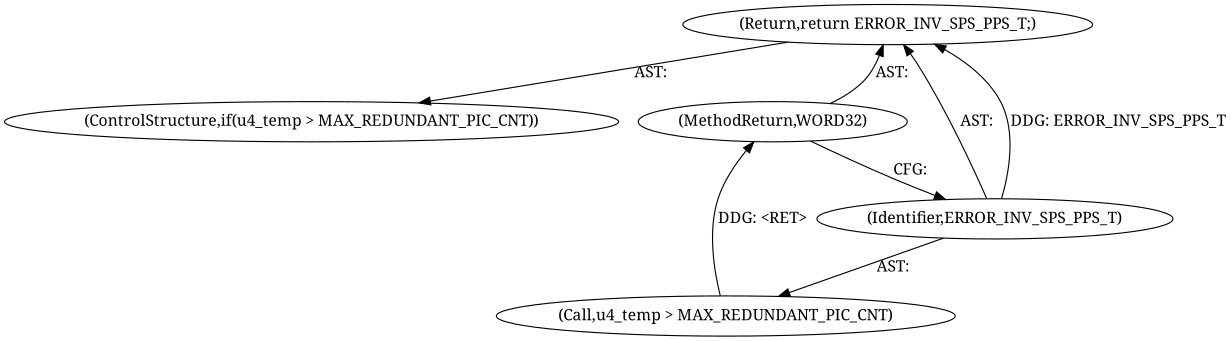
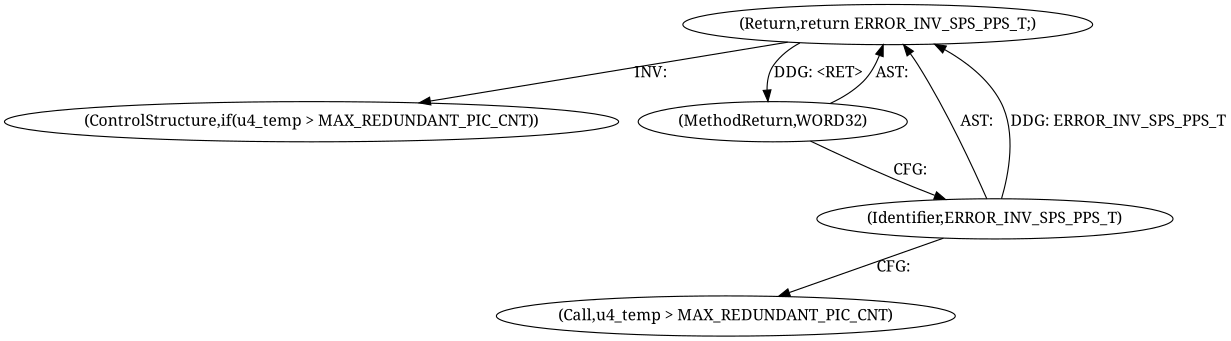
(653, 73) -> (653, 73)
(714, 219) -> (776, 62)
(896, 267) -> (896, 267)
